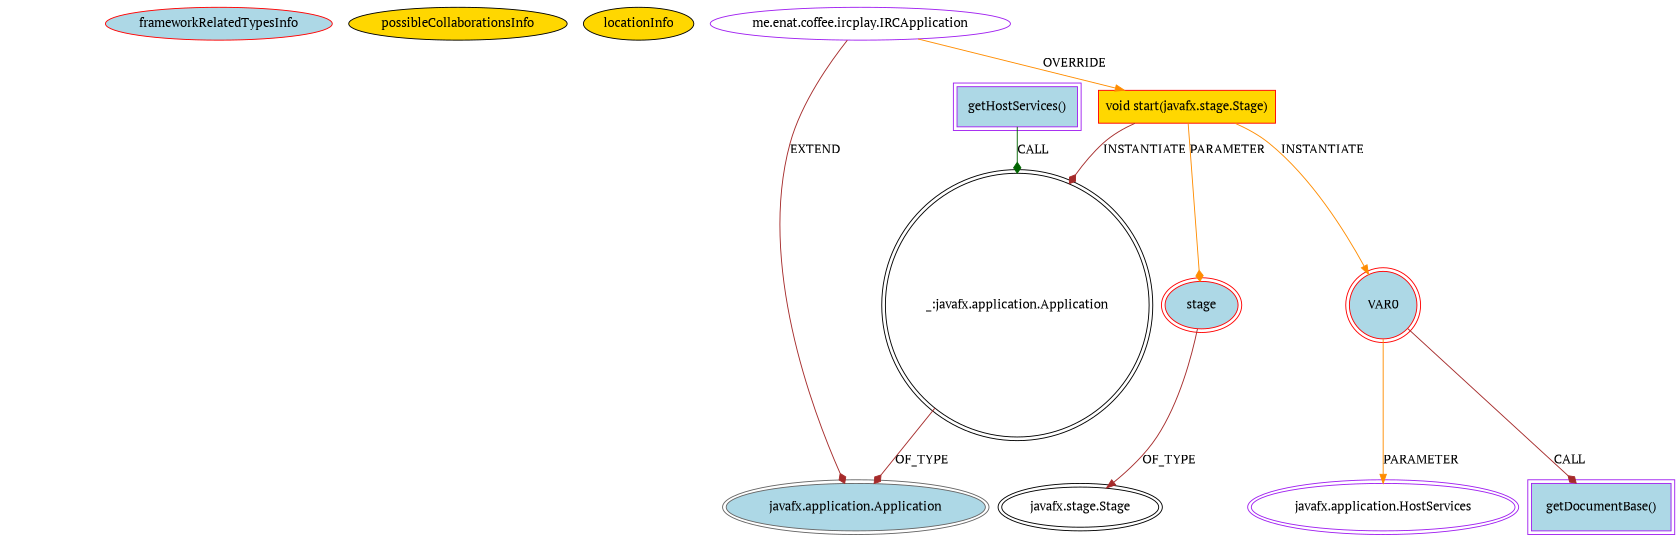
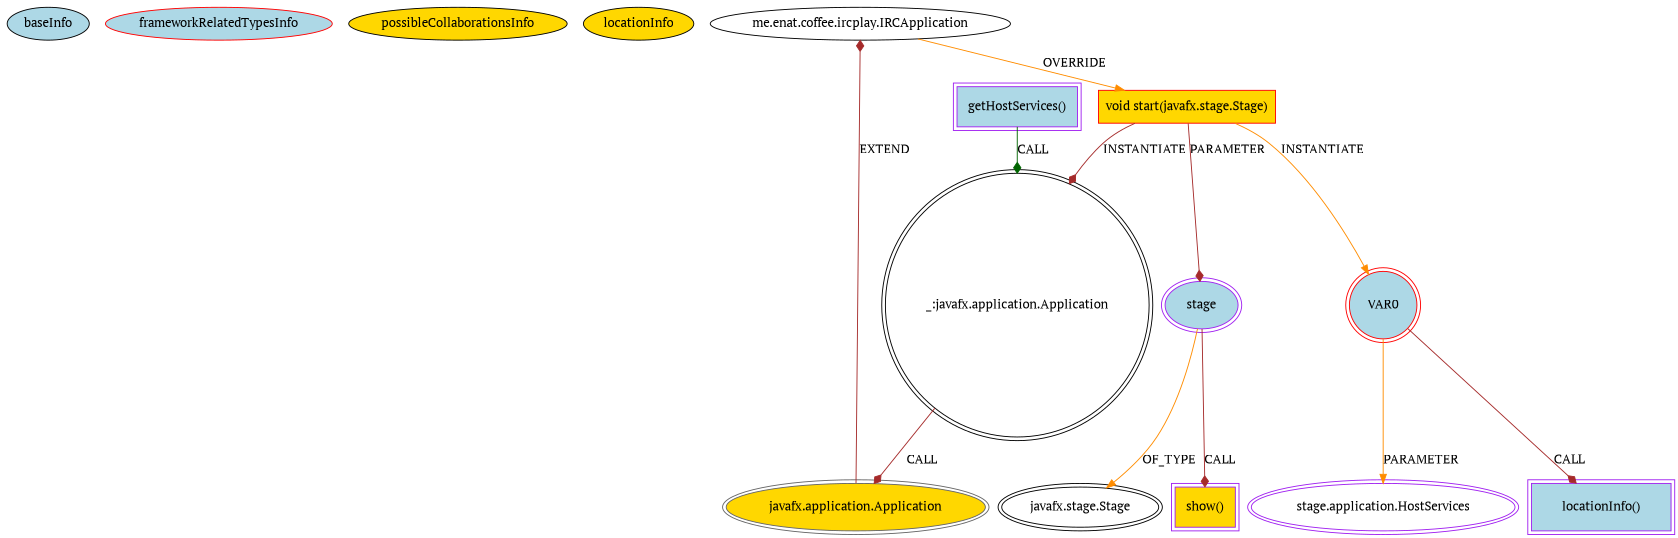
none -> (48, 24)
(860, 24) -> (860, 24)
(1194, 197) -> (1194, 197)
(781, 253) -> (858, 267)
(1202, 305) -> (1202, 305)
(1170, 414) -> (1170, 414)
(922, 460) -> (922, 460)
(856, 507) -> (856, 507)
none -> (1205, 507)
(1383, 507) -> (1383, 507)
(1601, 507) -> (1601, 507)
